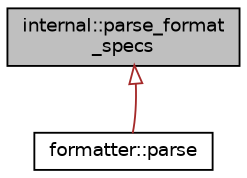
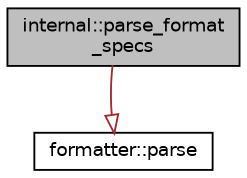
(136, 109) -> (111, 90)
